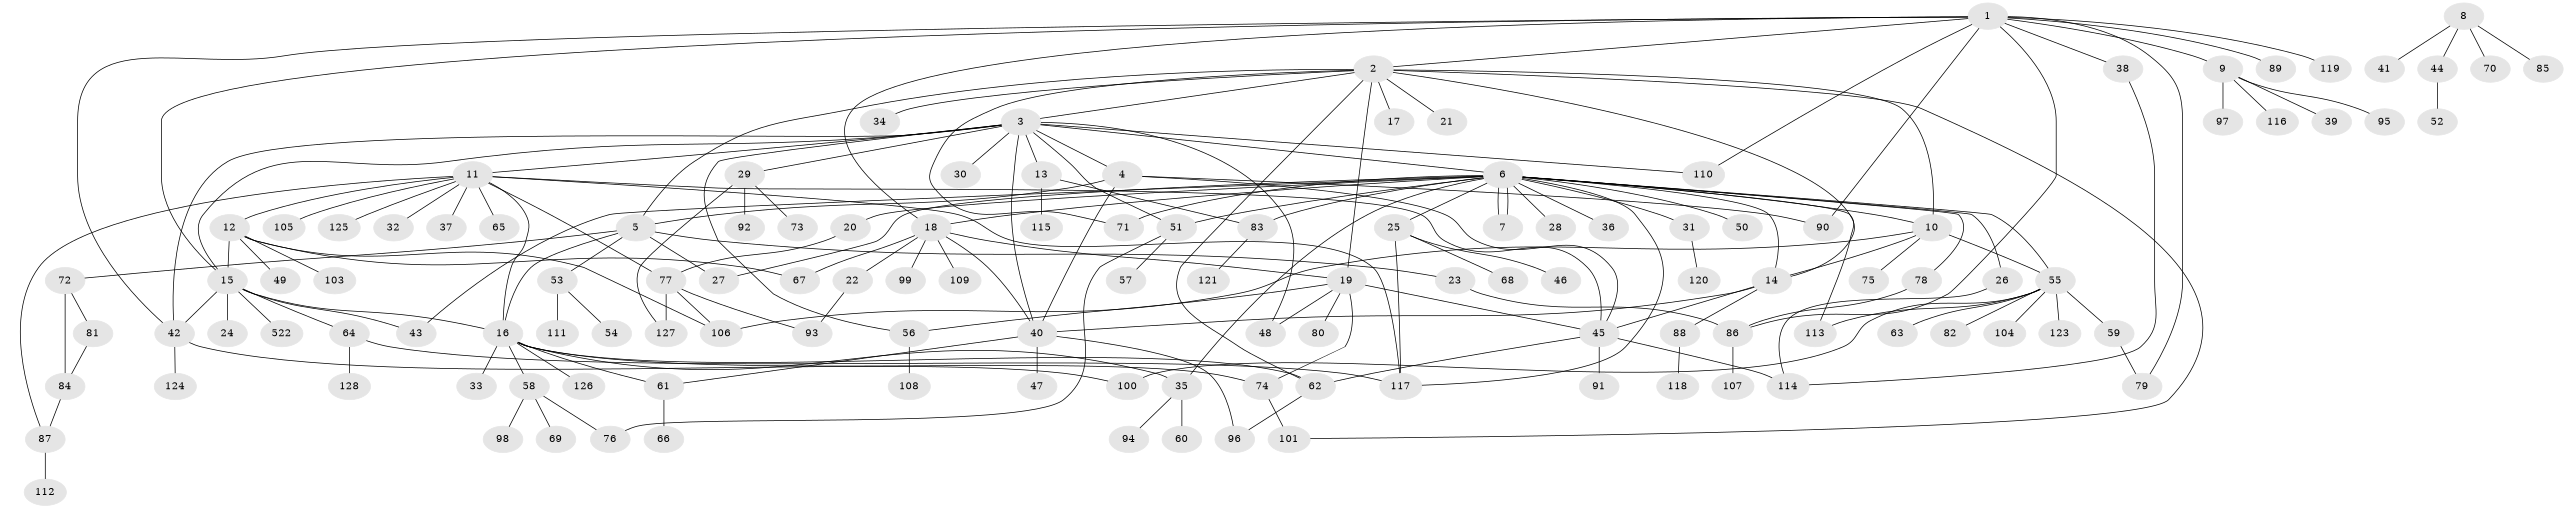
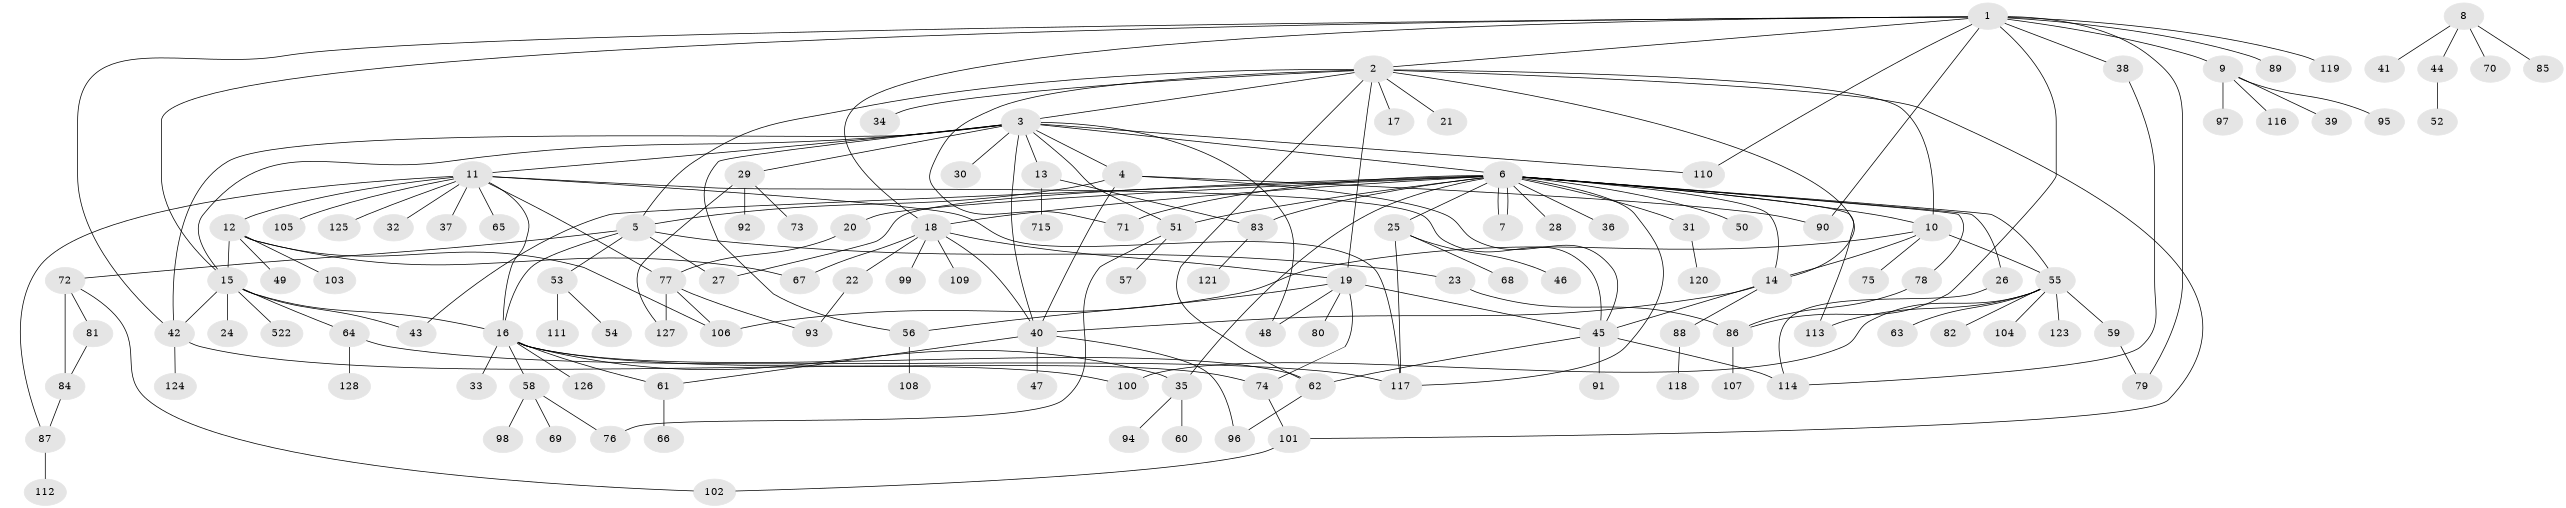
(1042, 228) -> (1042, 228)
none -> (715, 492)
